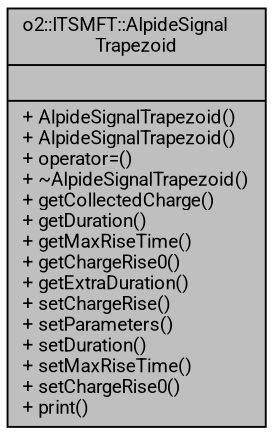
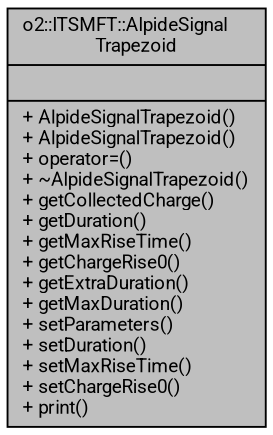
(97, 304) -> (104, 304)
